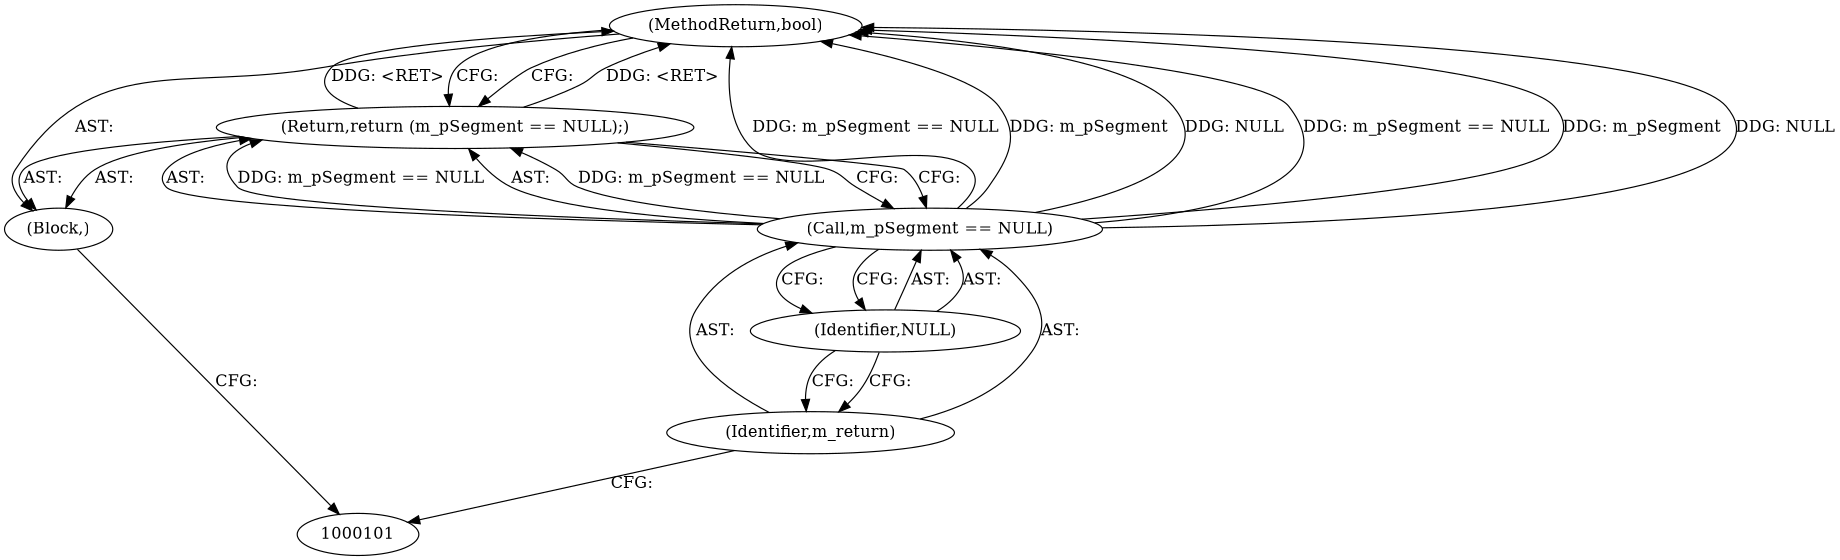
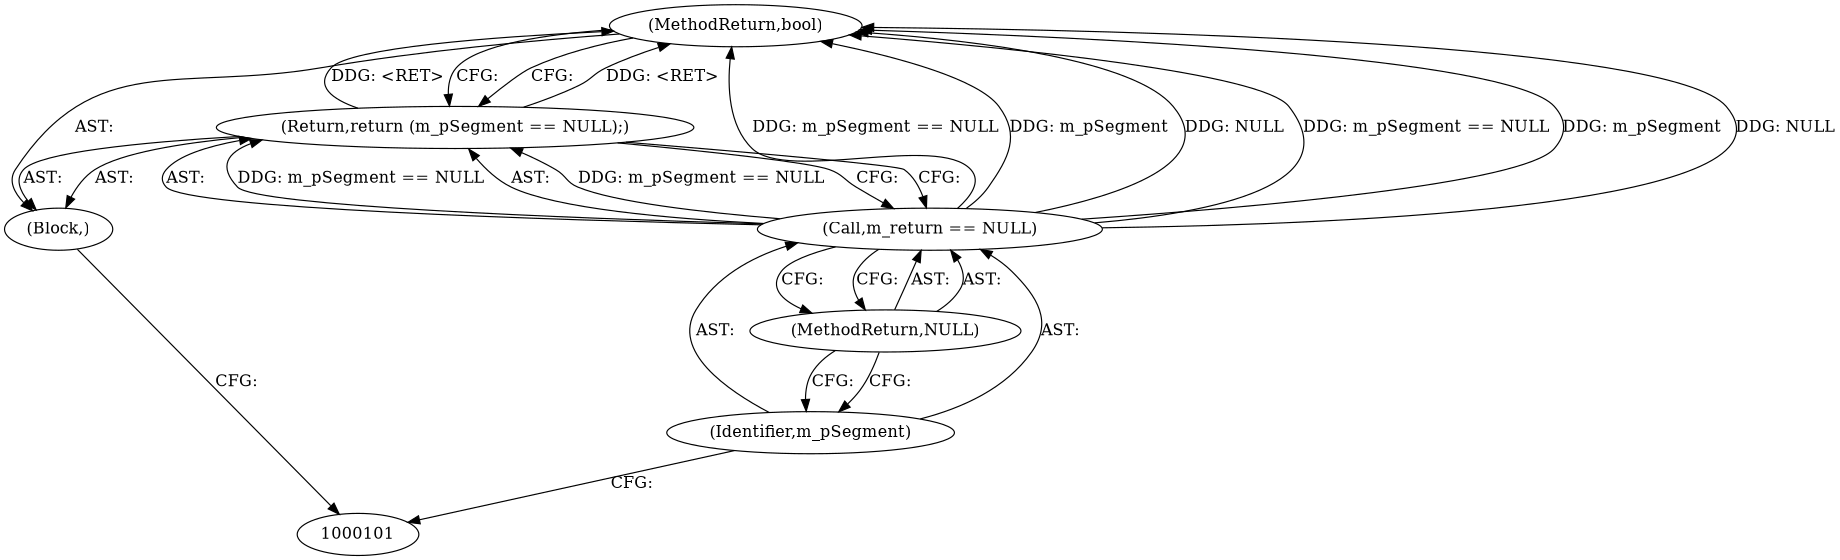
(930, 229) -> (930, 229)
(885, 331) -> (885, 331)
(811, 433) -> (811, 433)
